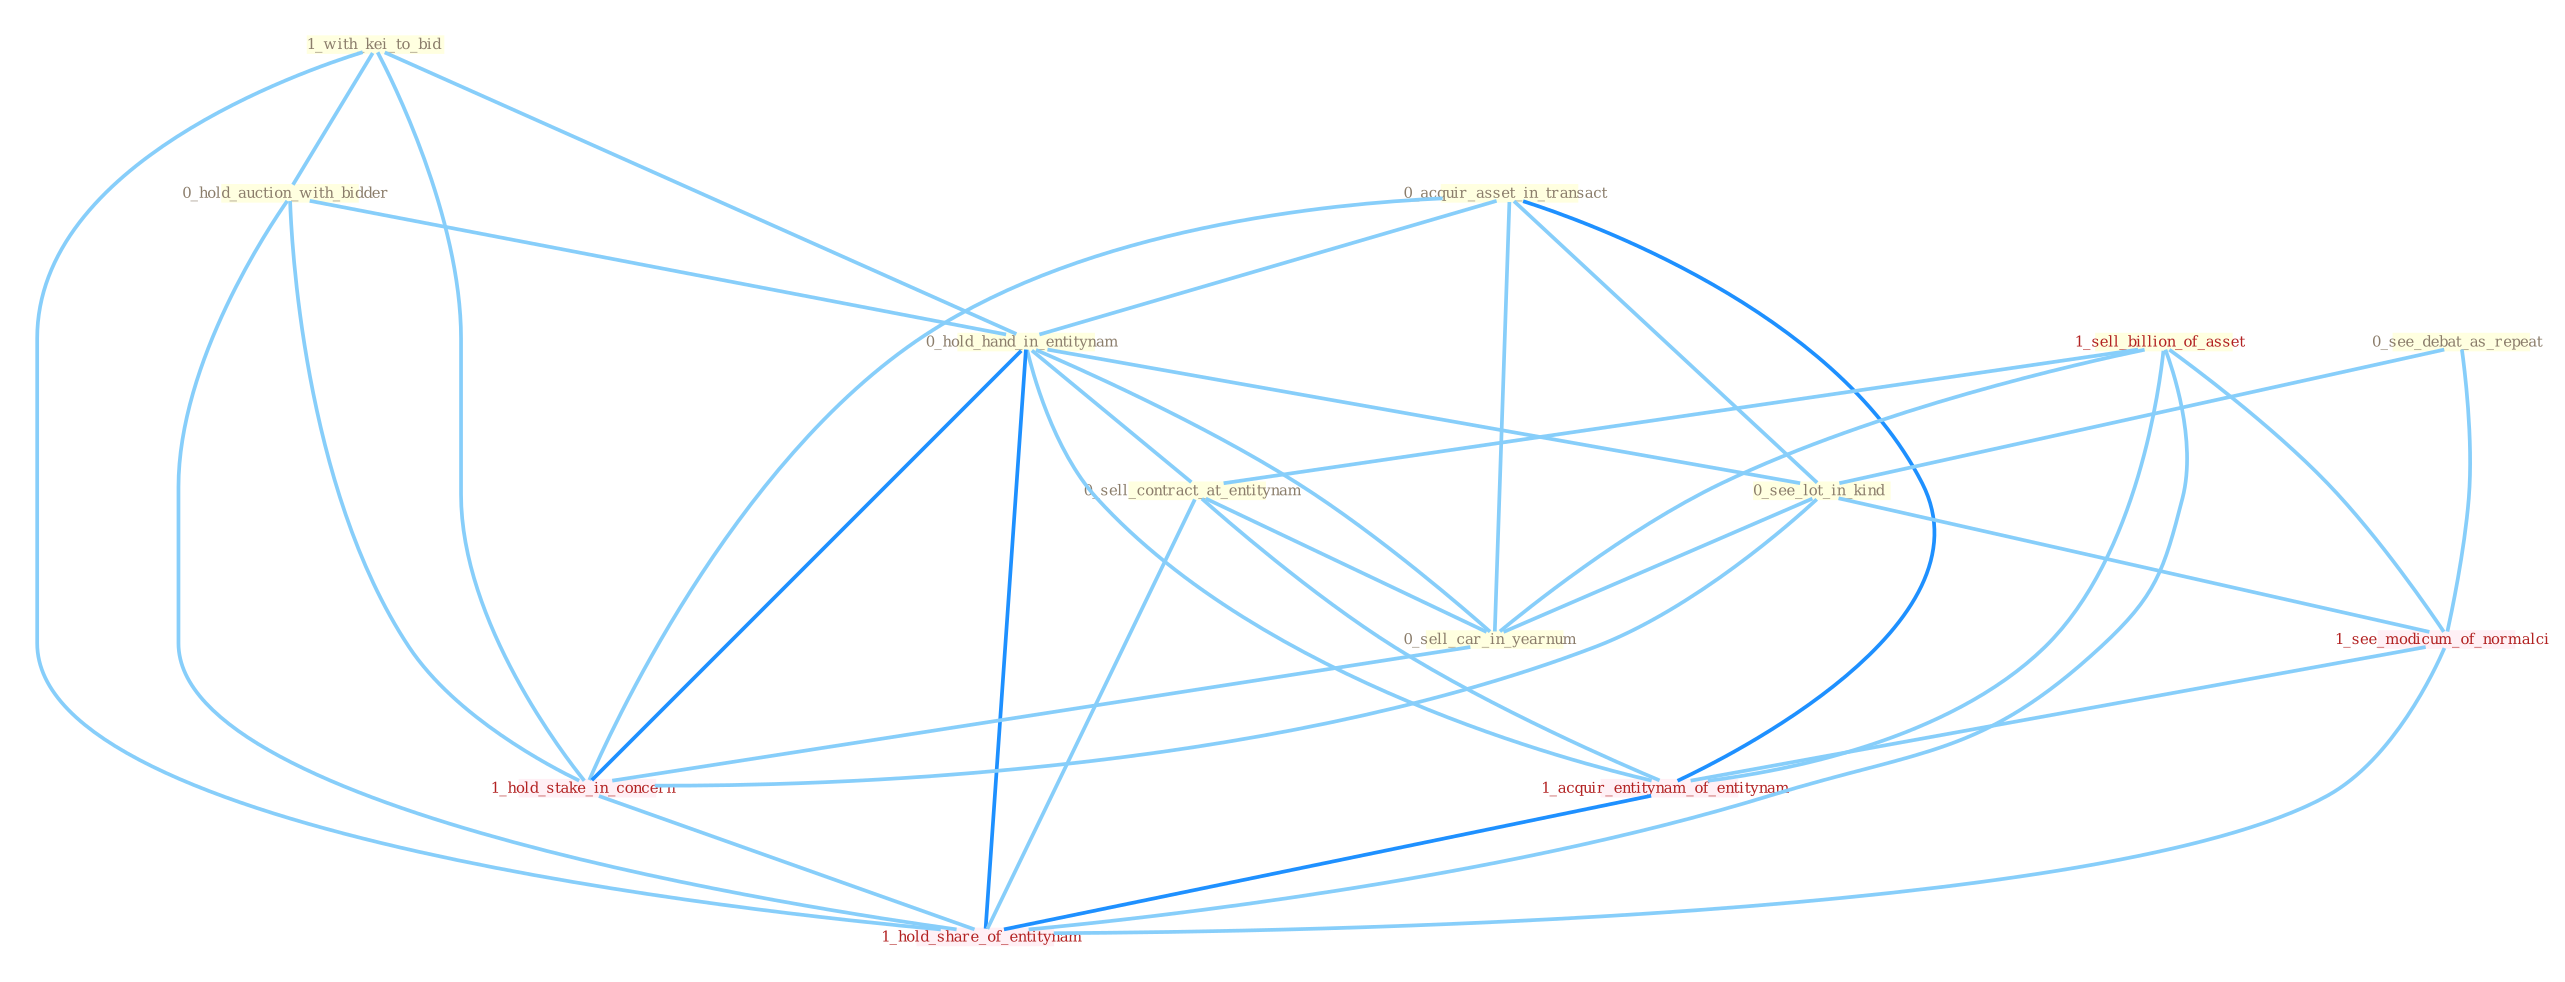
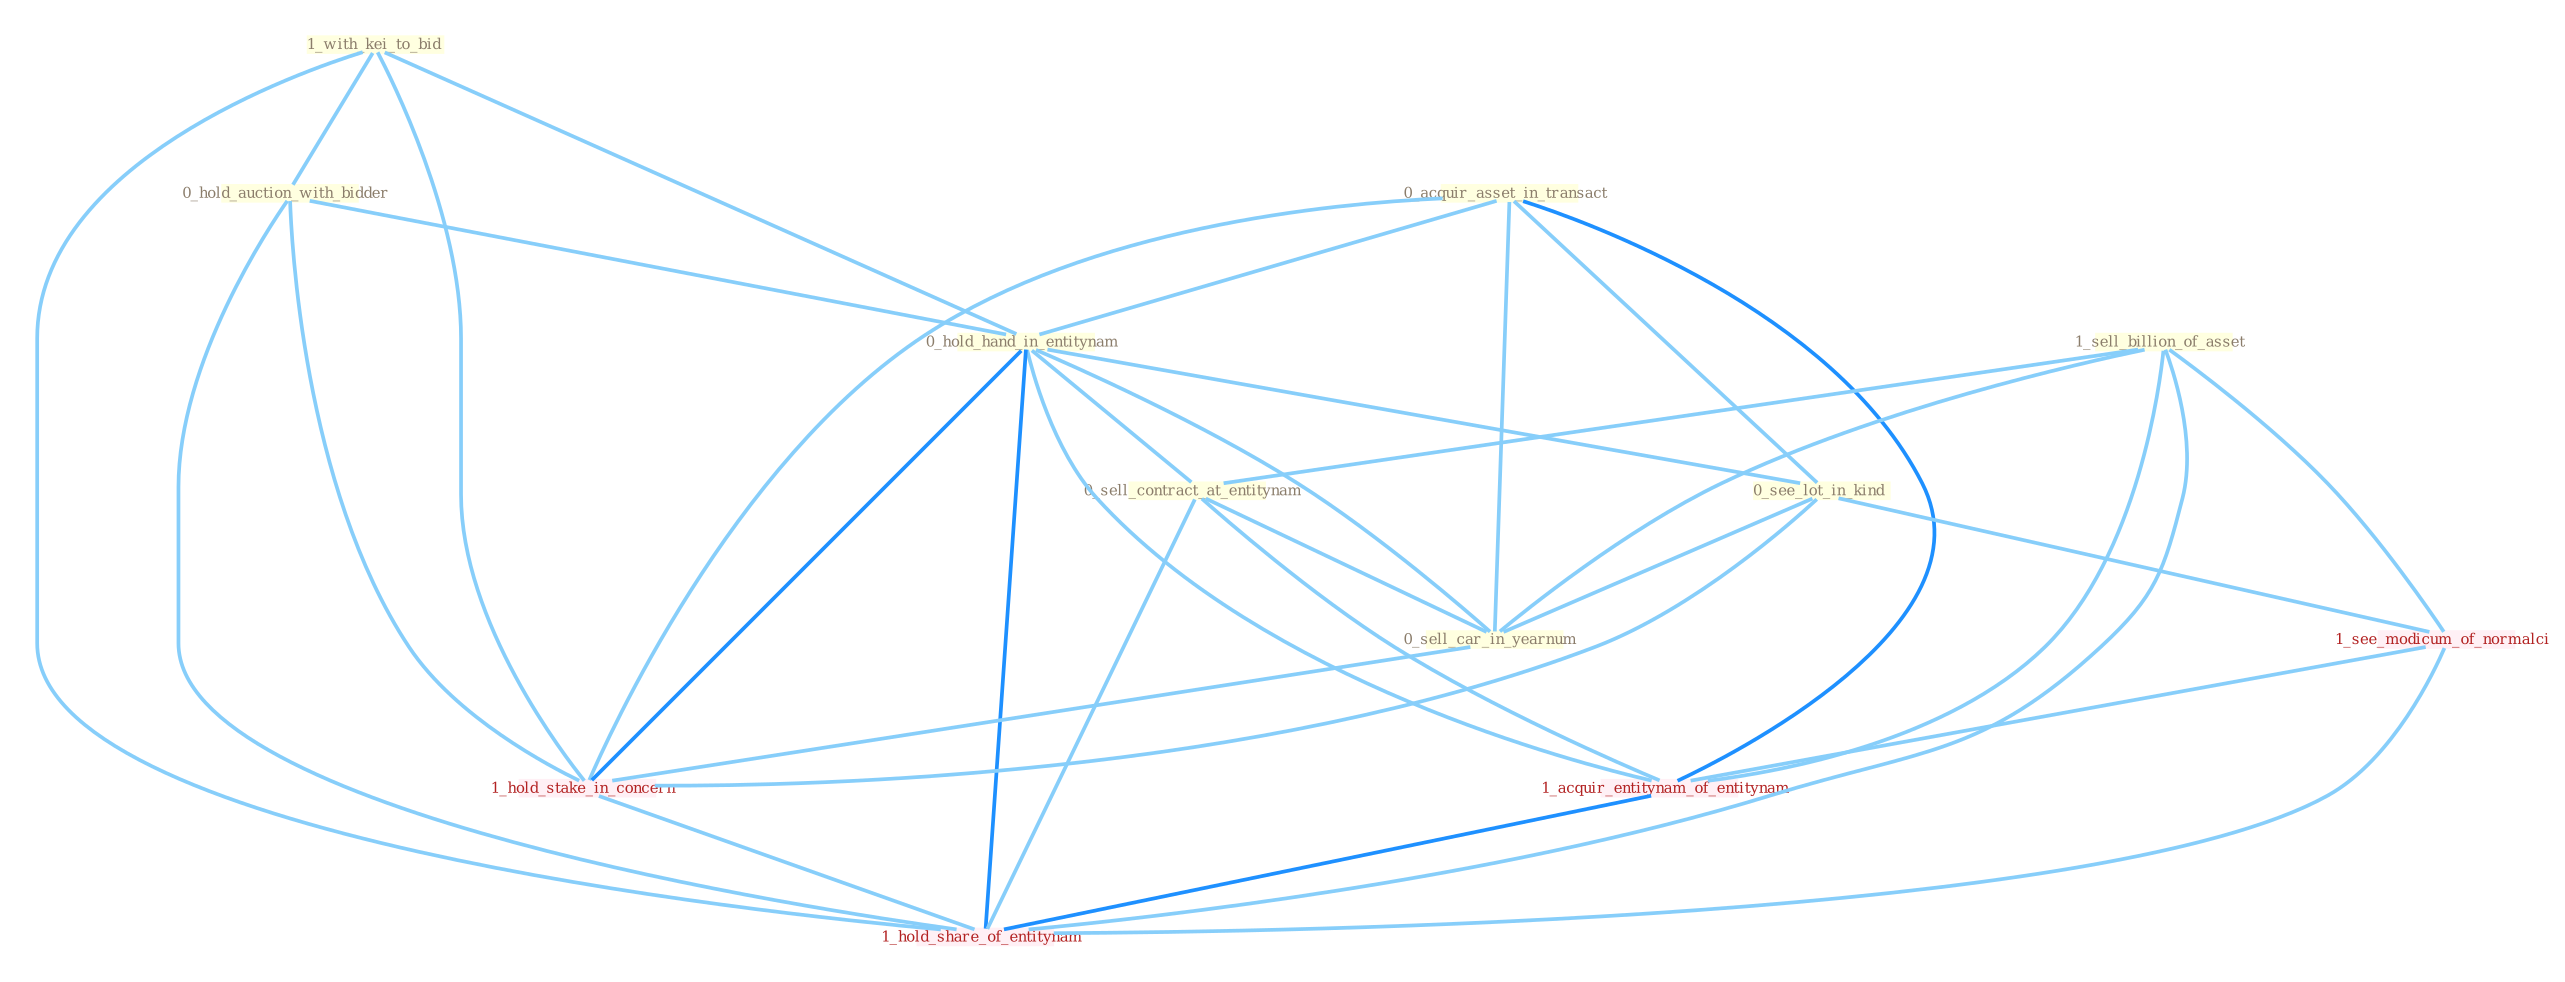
(2164, 342) -> (2164, 342)
(2461, 342) -> none
